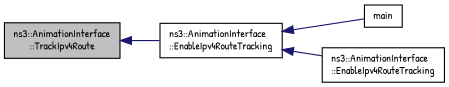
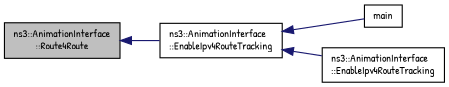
(62, 41) -> (62, 41)
